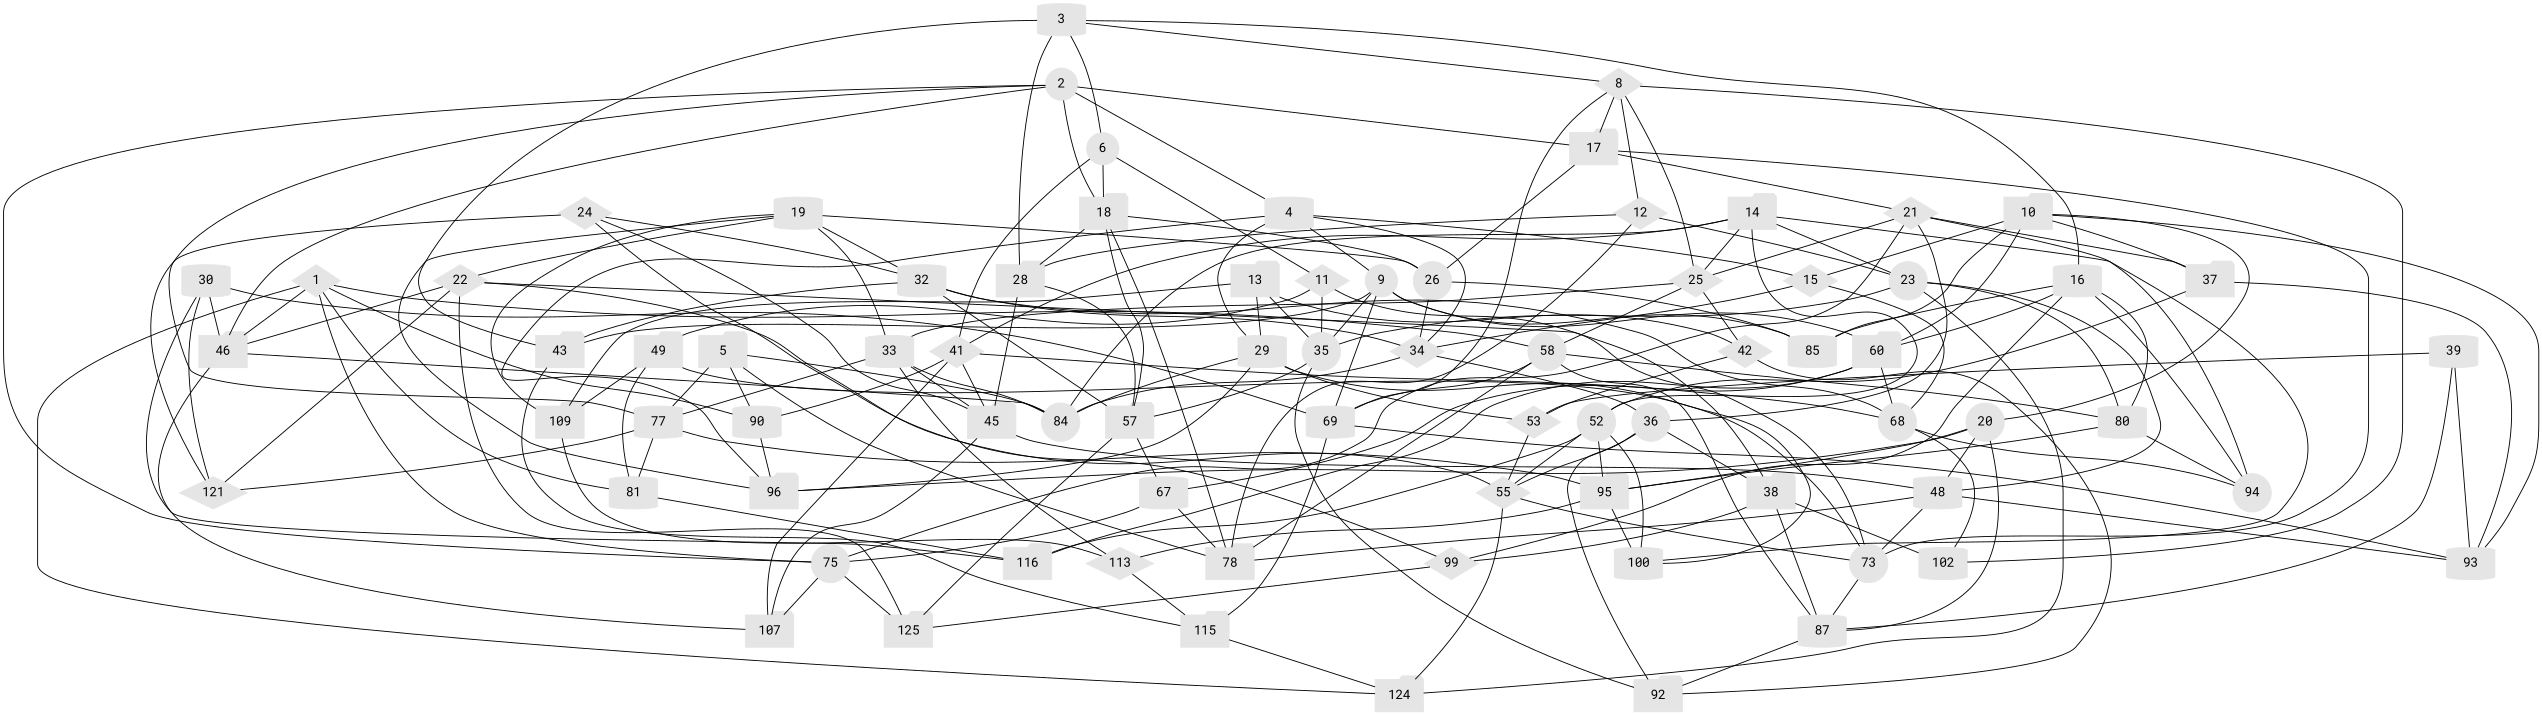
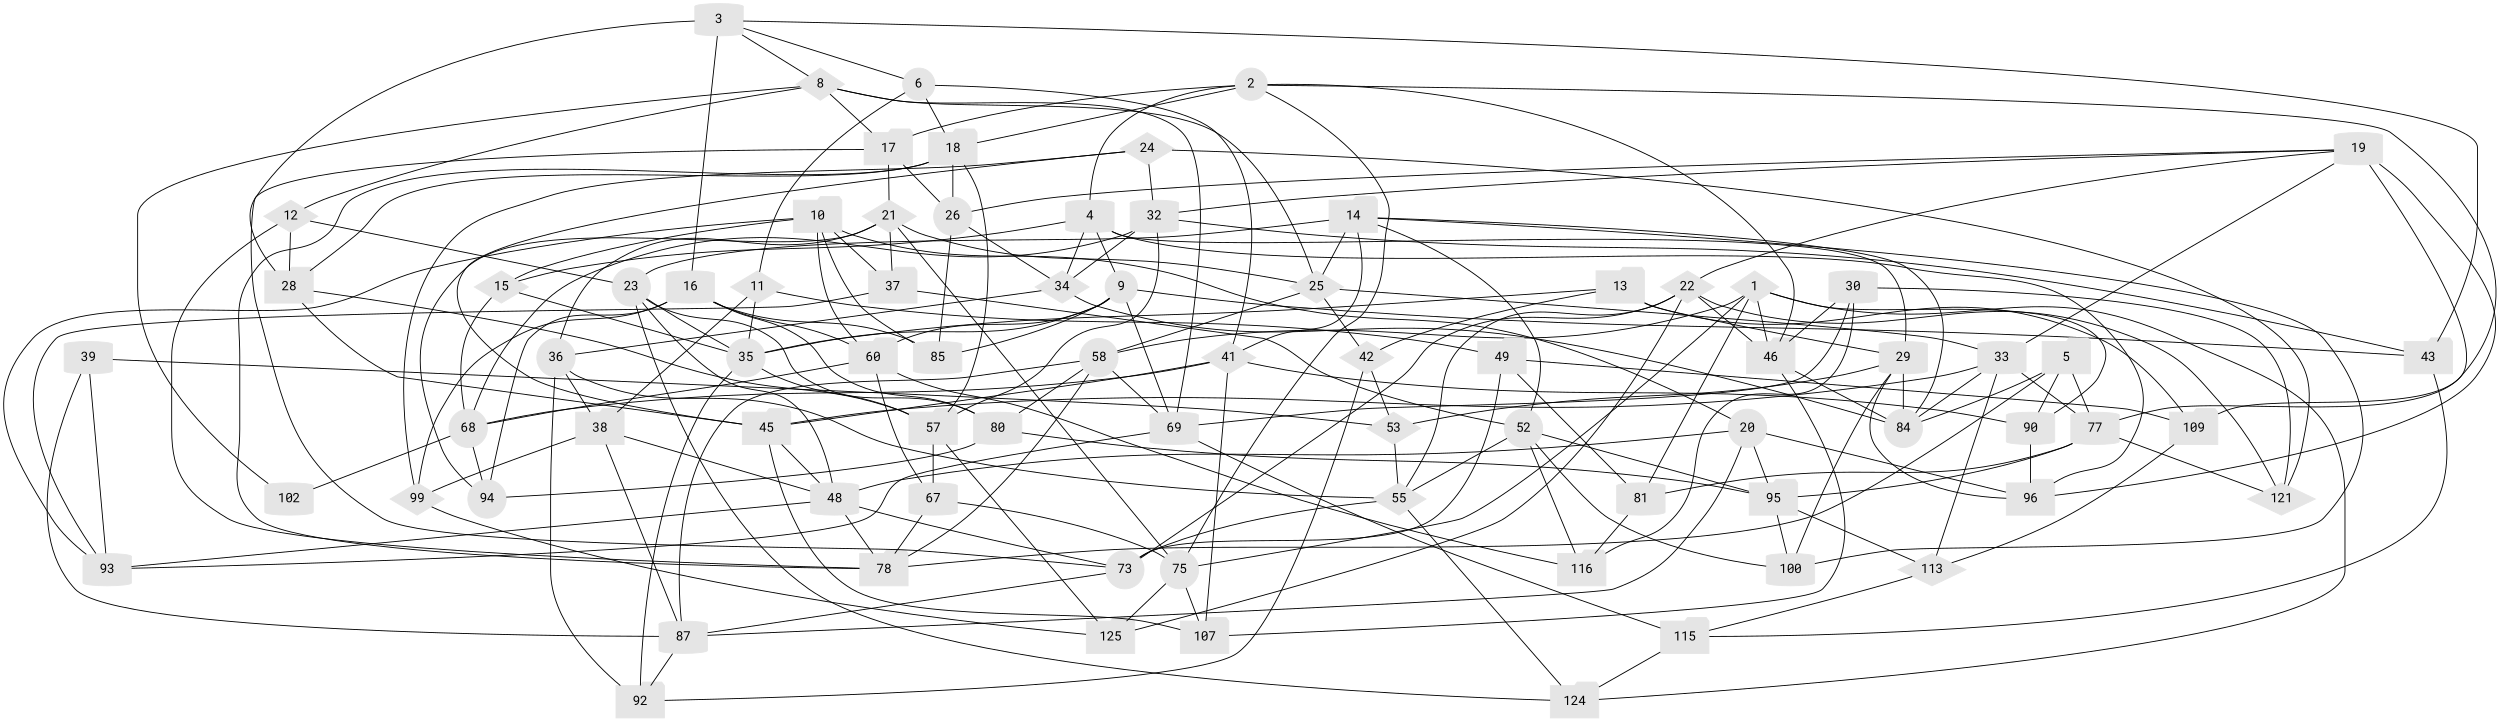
(1704, 305) -> (623, 322)
(1866, 532) -> (717, 464)
